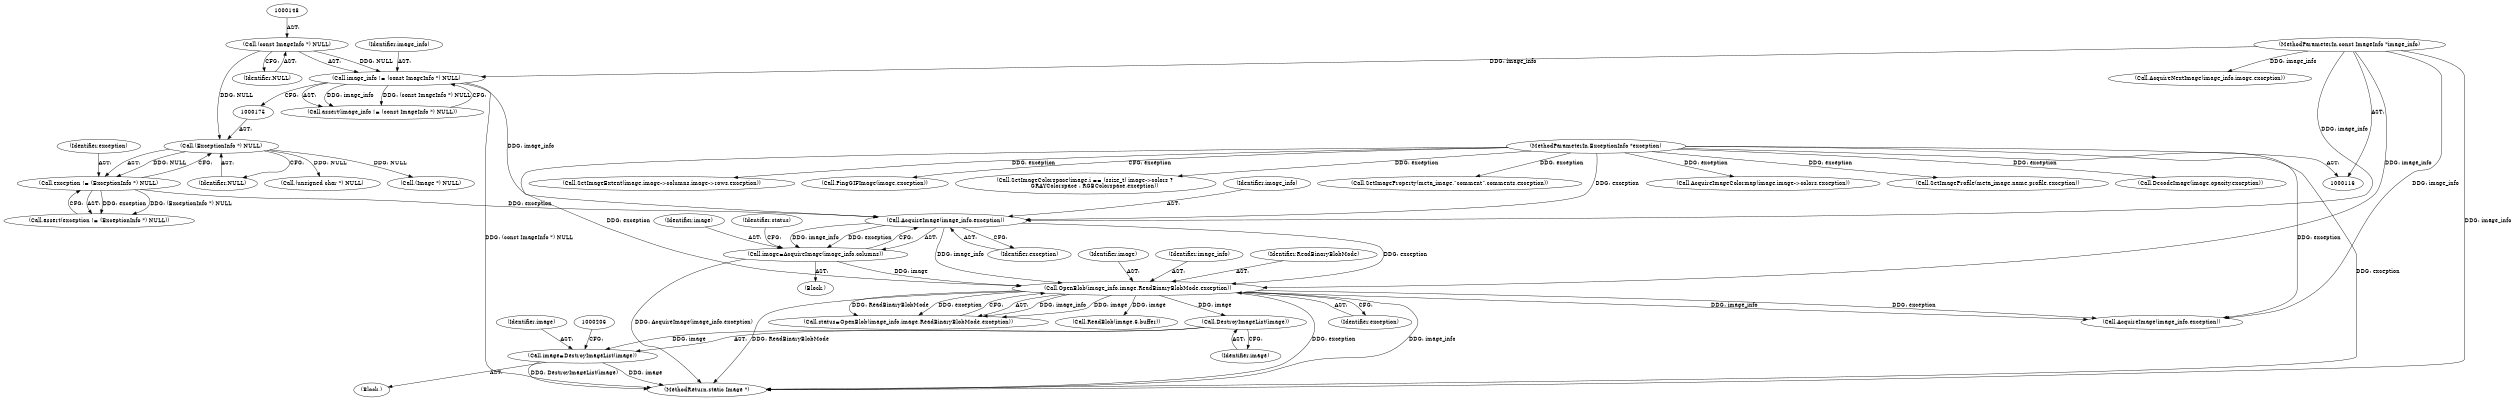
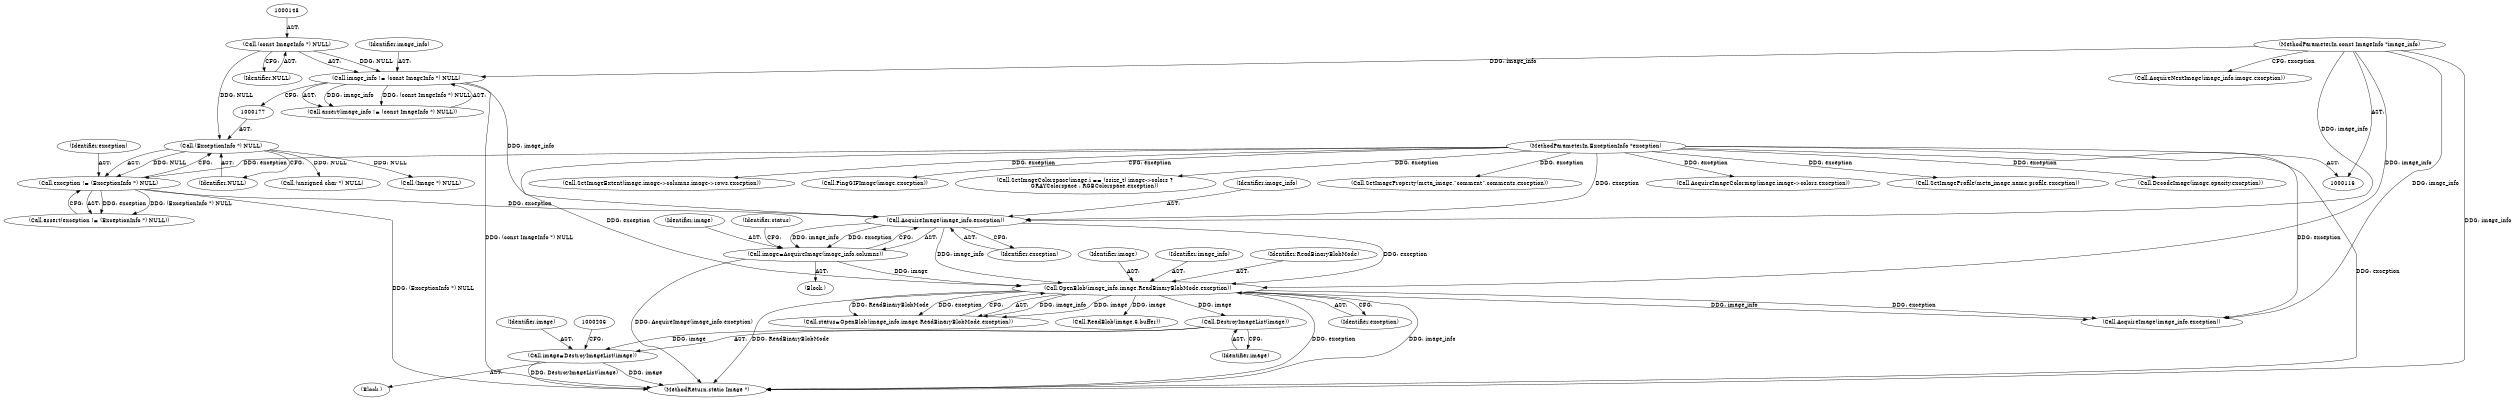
(2293, 62) -> (2293, 62)
(480, 95) -> (480, 95)
(253, 112) -> (253, 112)
none -> (826, 152)
none -> (392, 292)
